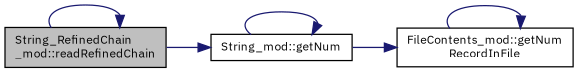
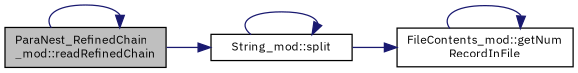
(86, 47) -> (86, 47)
(282, 47) -> (282, 47)
